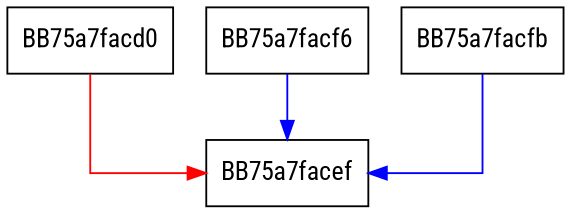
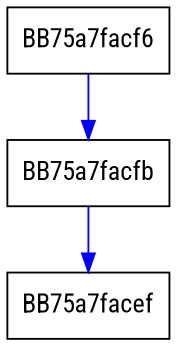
(90, 41) -> none
(287, 97) -> (88, 97)
